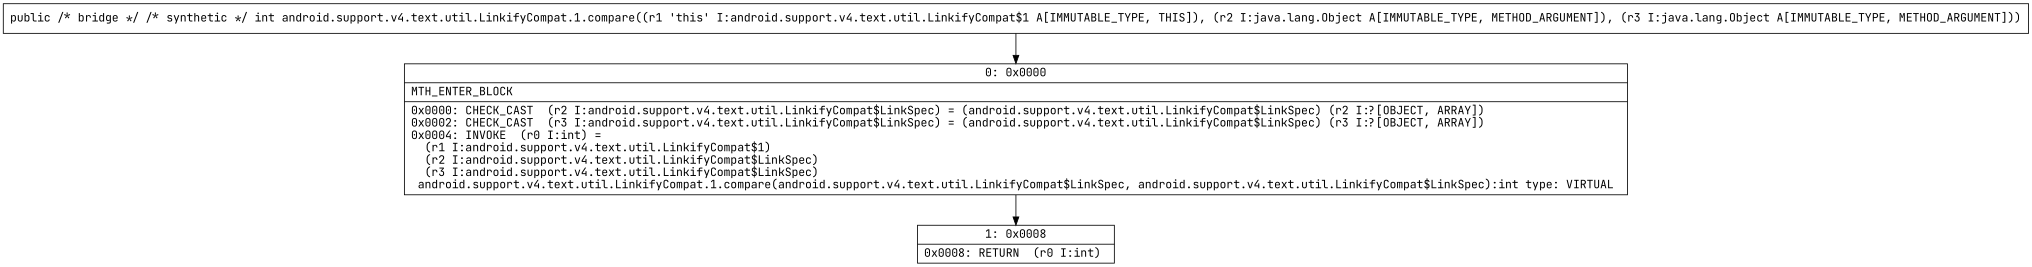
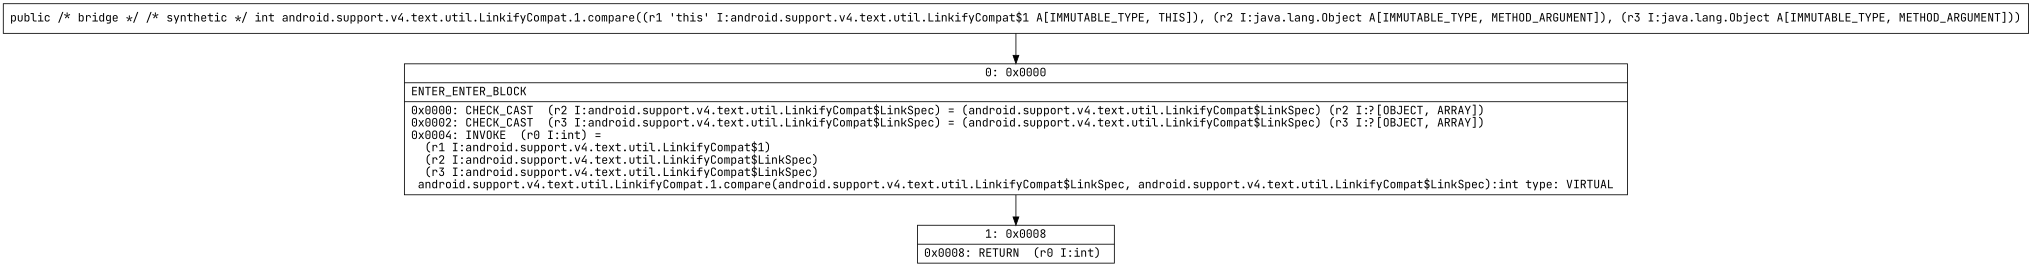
(462, 92) -> (469, 92)
